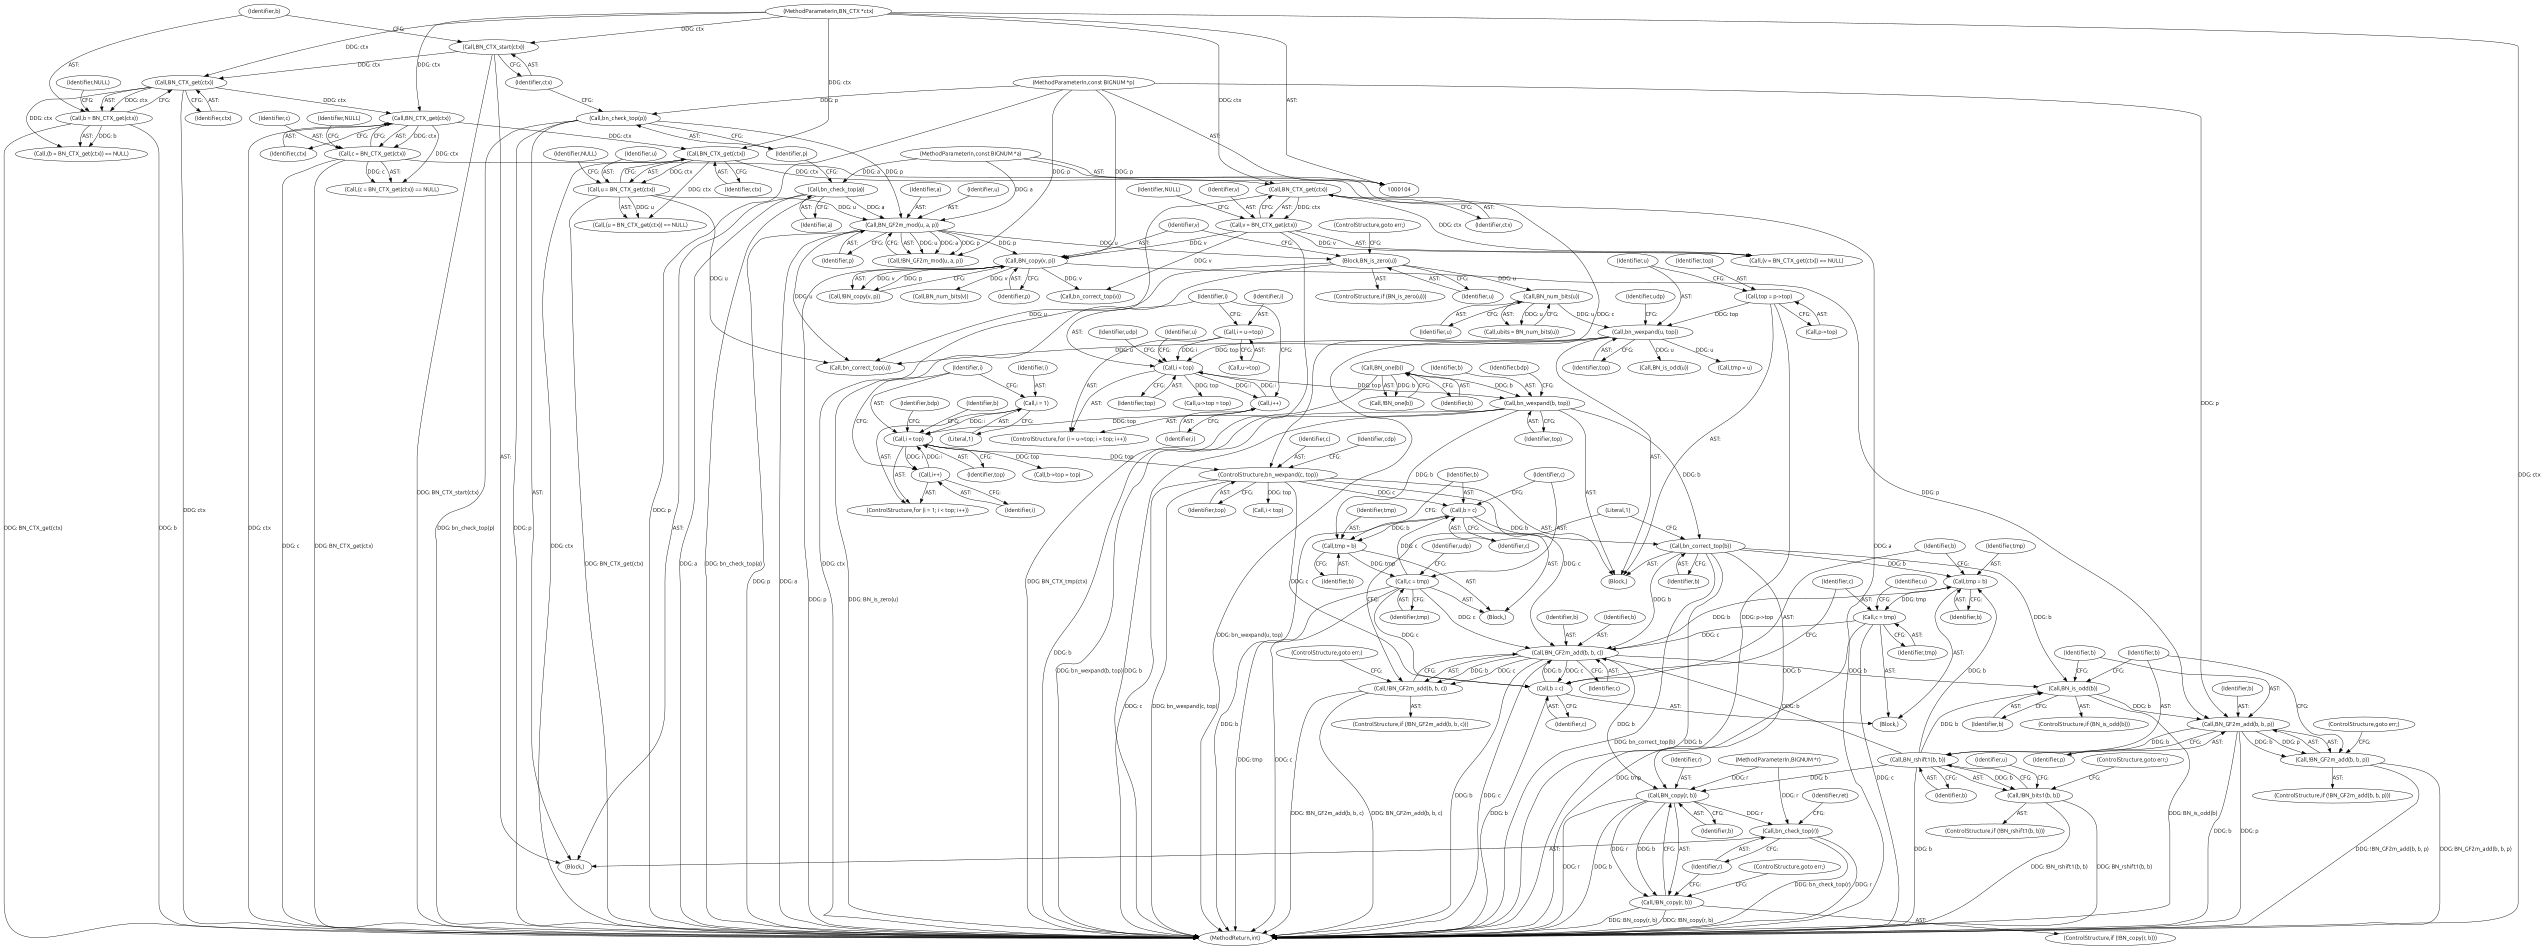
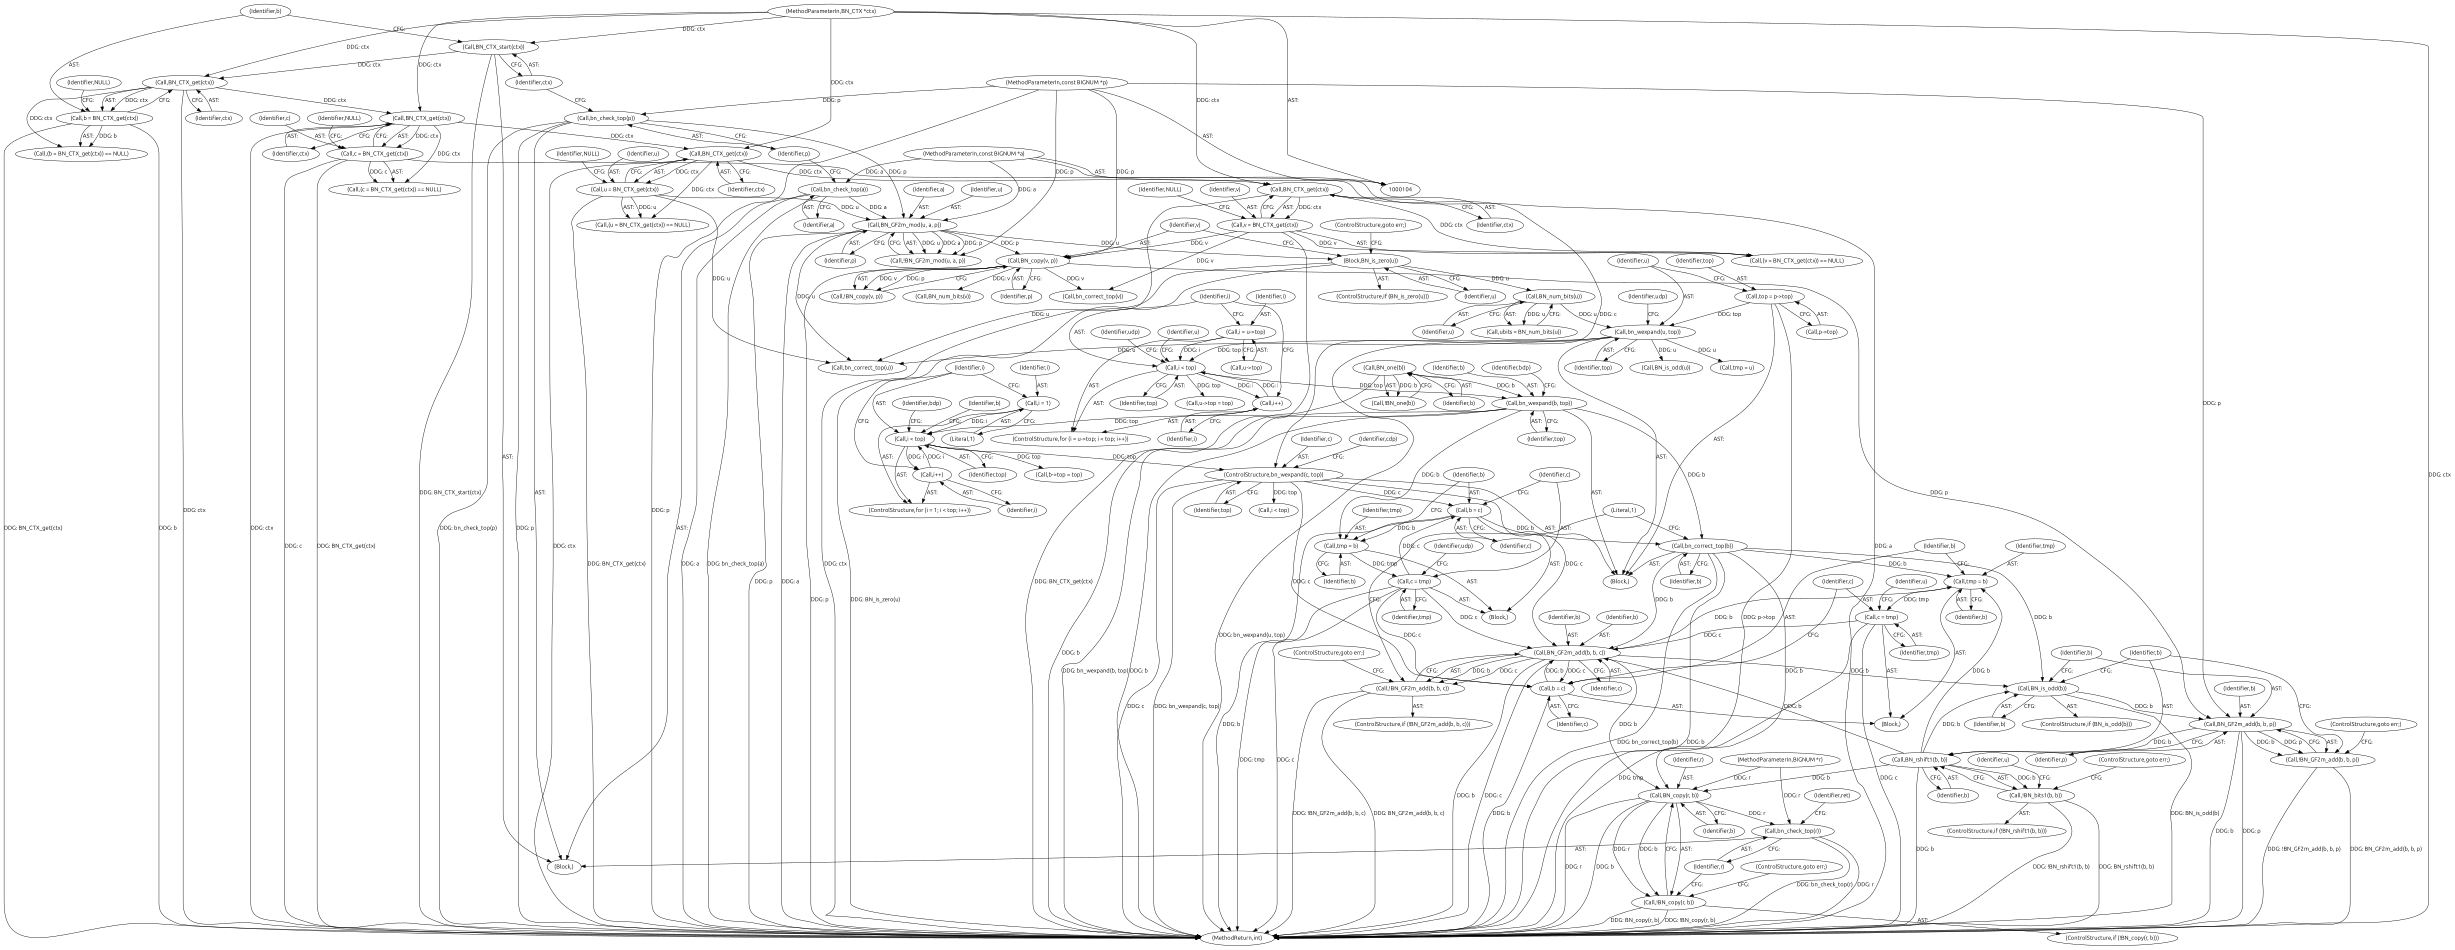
(1057, 582) -> (1064, 582)
(2314, 742) -> (2315, 742)
(2333, 796) -> none
